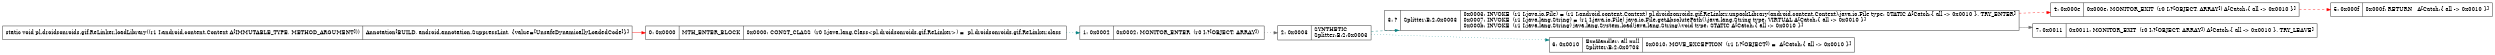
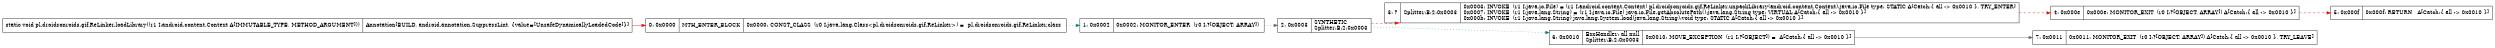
(2024, 27) -> (1942, 38)
(1383, 31) -> (1383, 23)
(1613, 48) -> (1613, 40)
